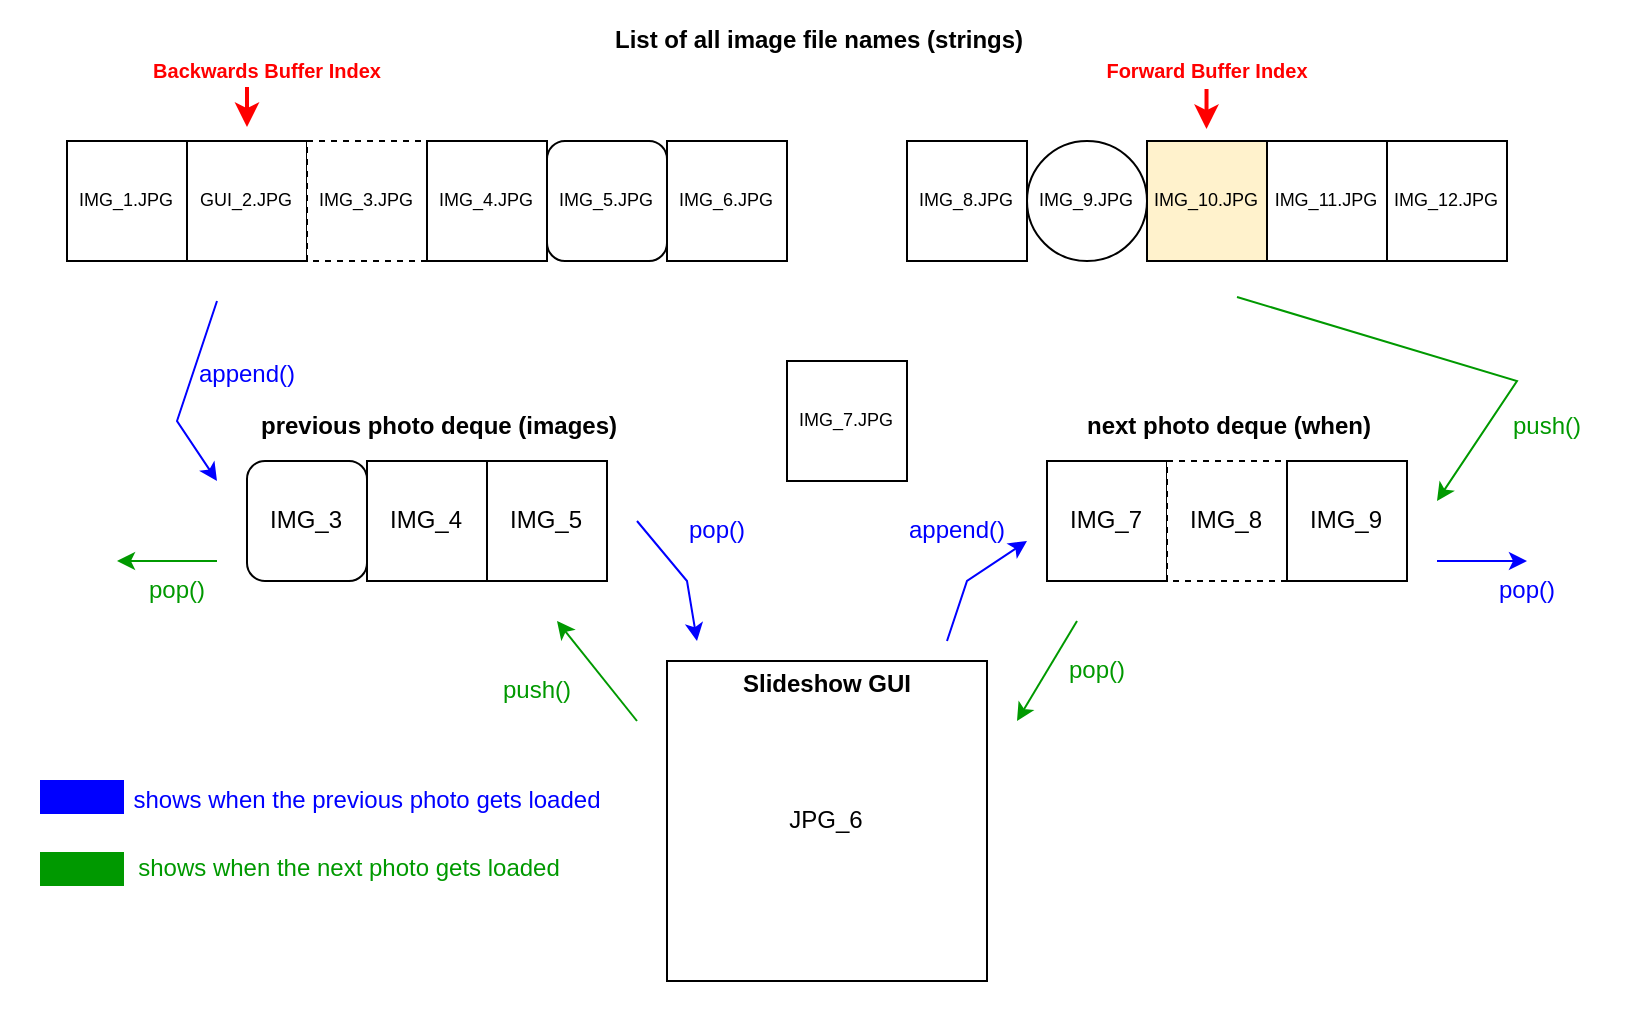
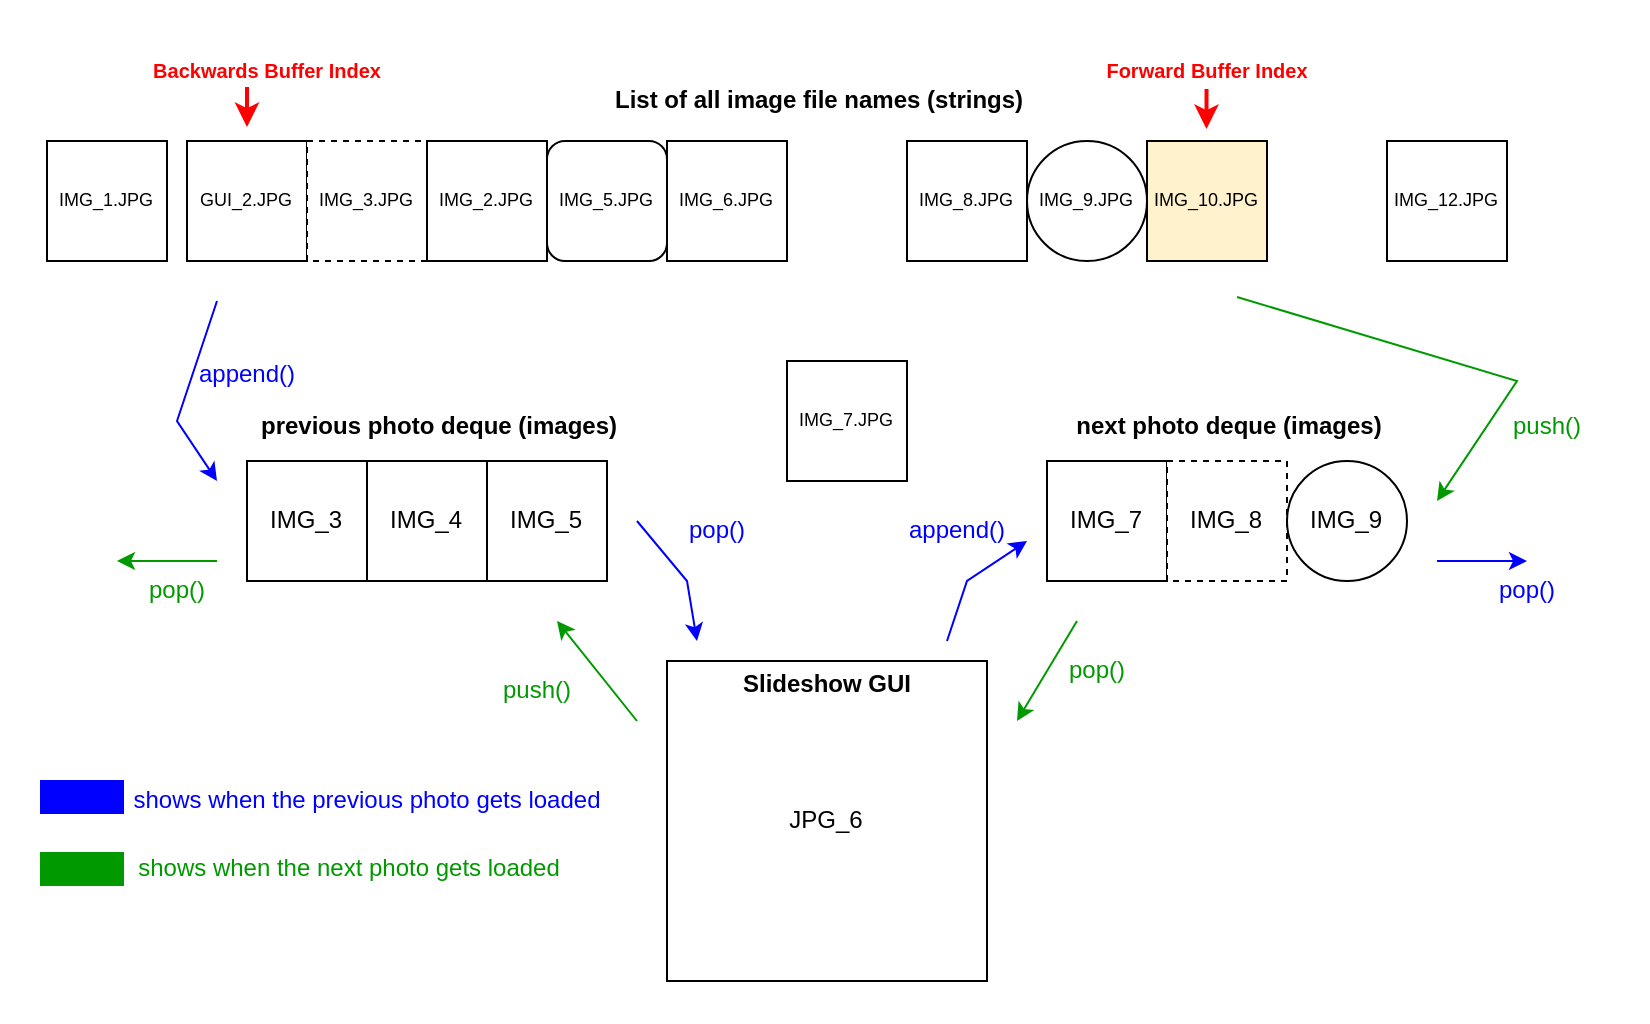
(819, 41) -> (819, 101)
(127, 201) -> (107, 201)
(487, 201) -> (487, 201)
(1327, 201) -> none
(1230, 427) -> (1230, 427)
(307, 521) -> (307, 521)
(1347, 521) -> (1347, 521)
